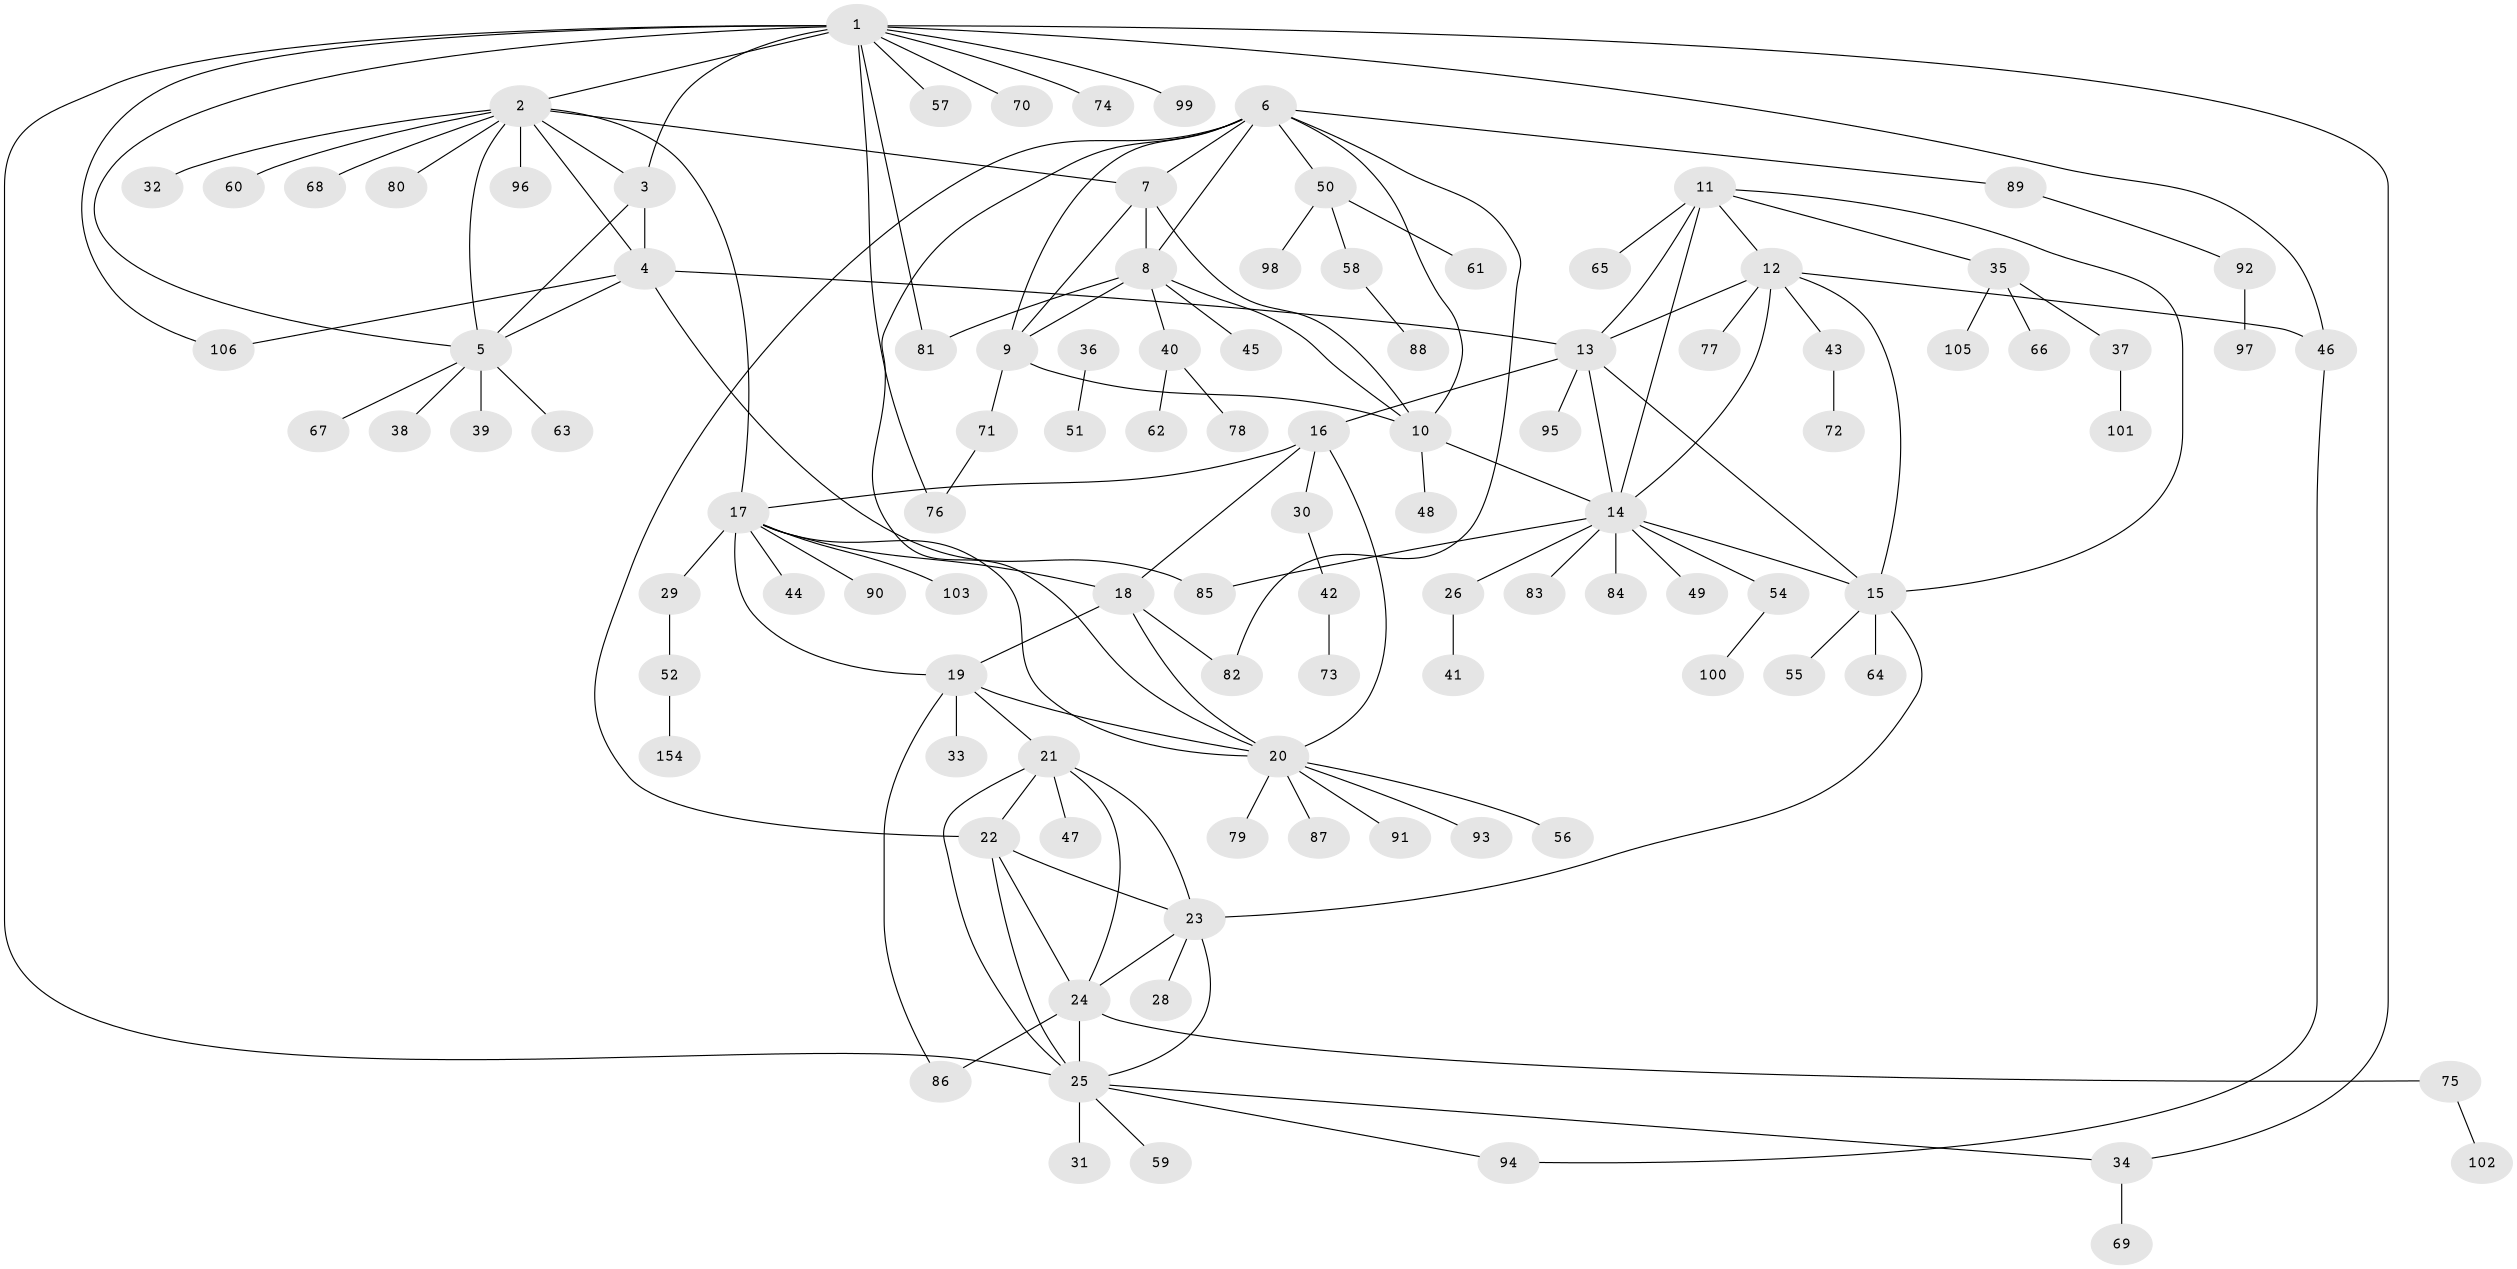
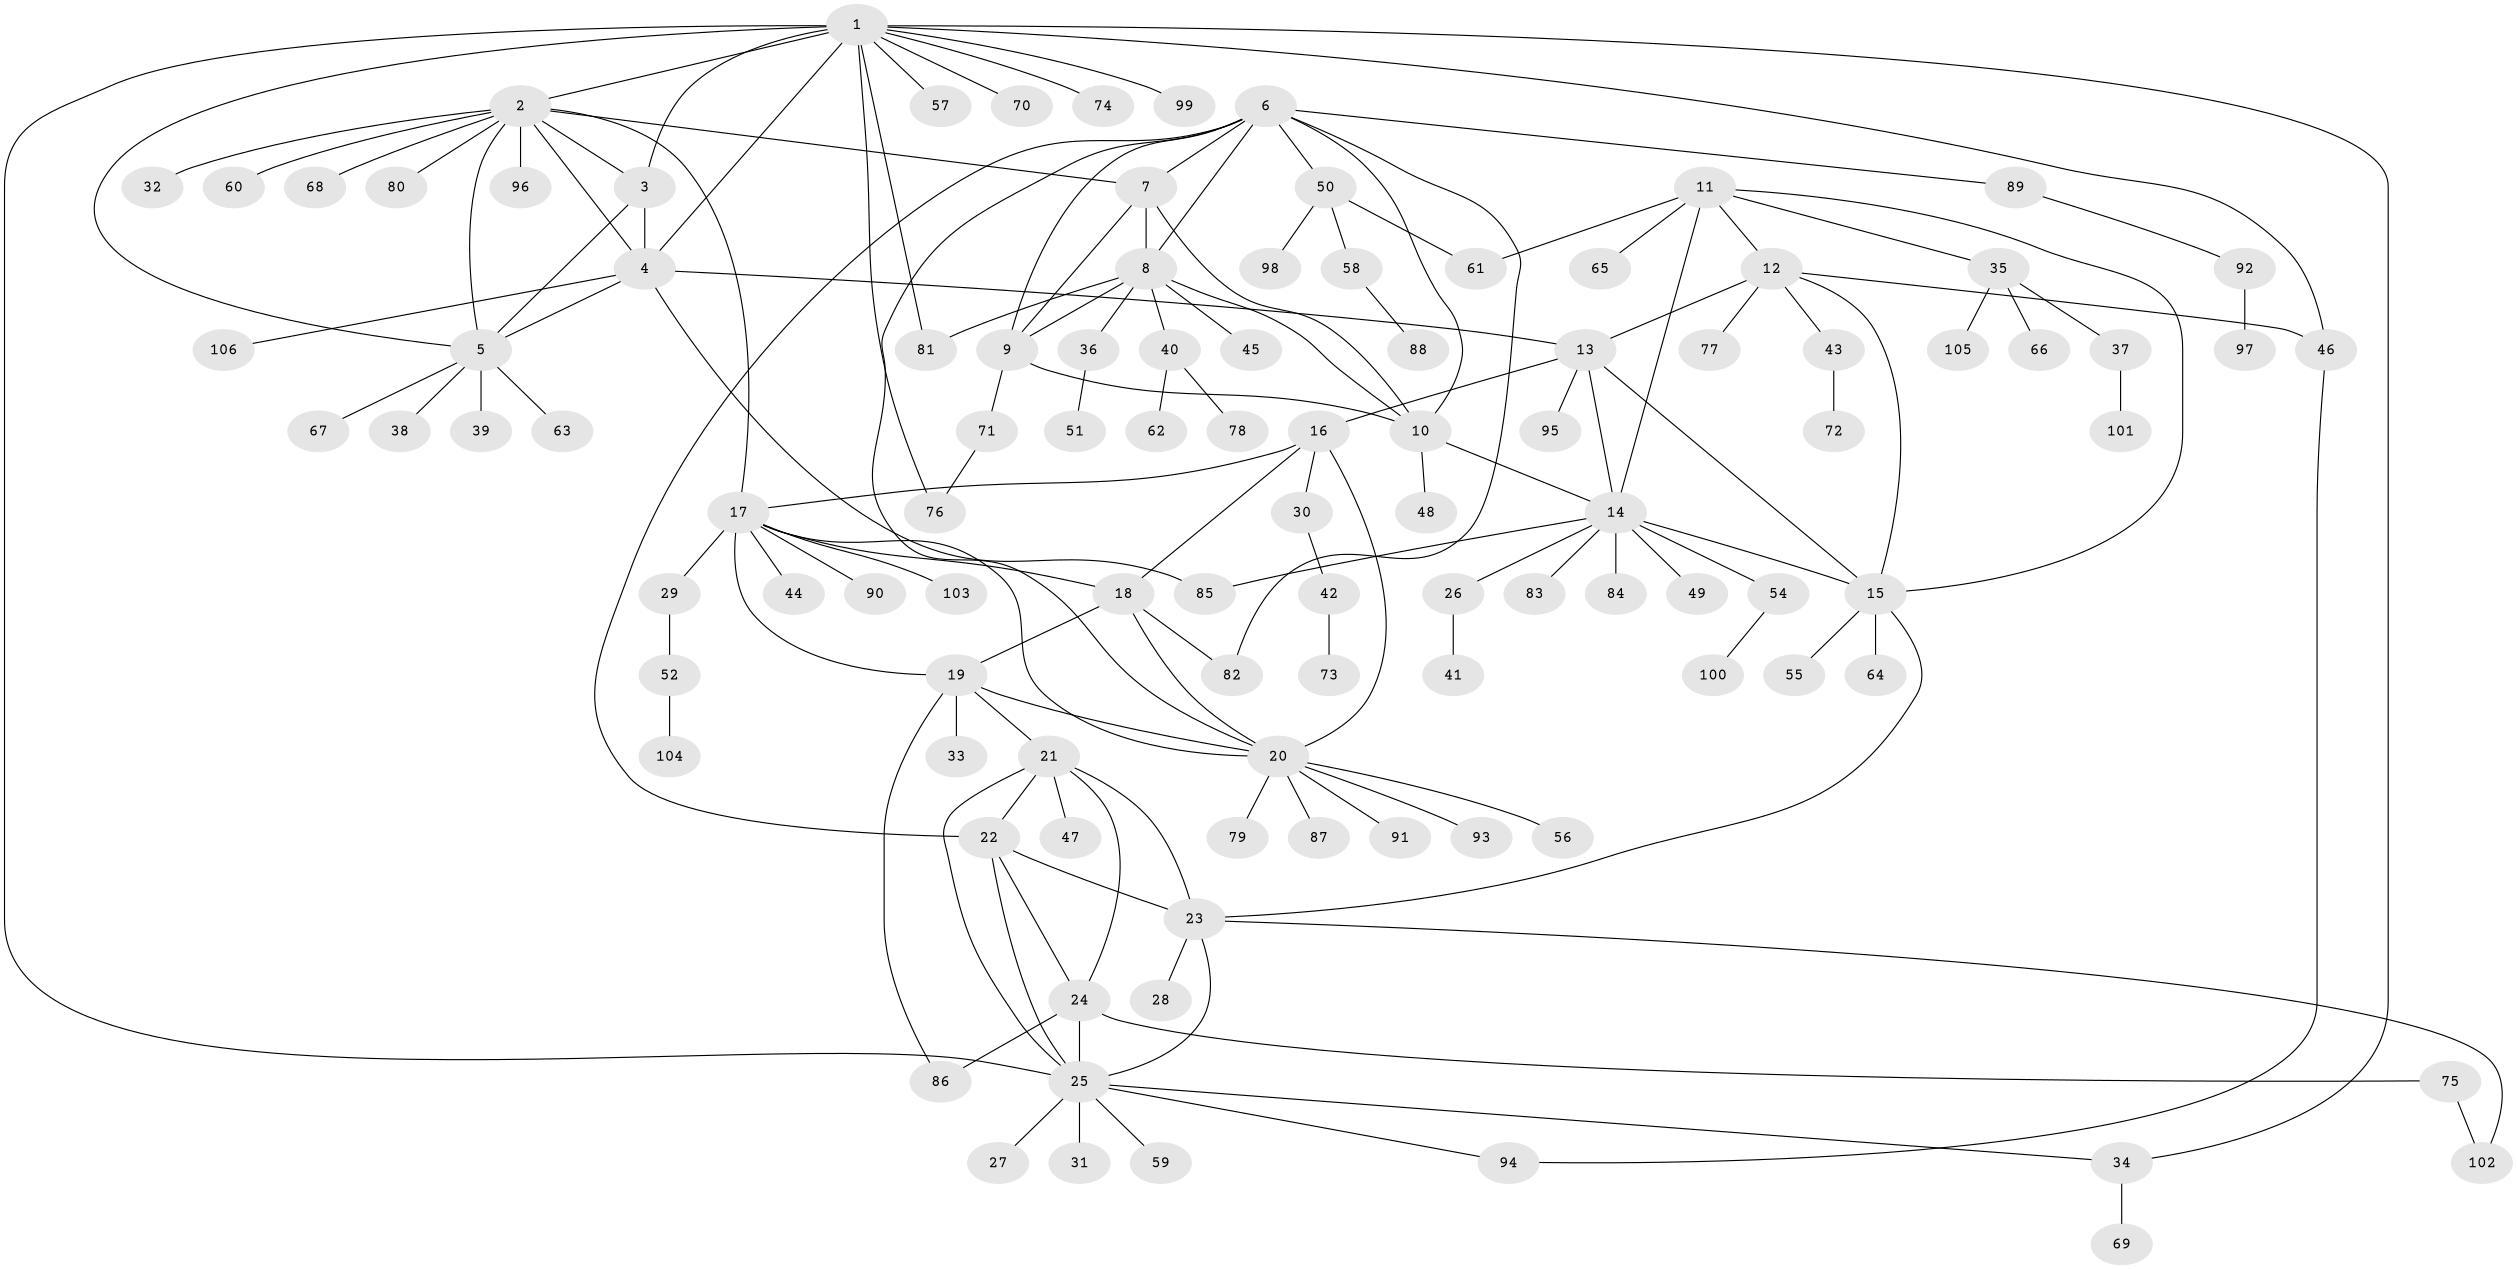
(273, 58) -> (751, 147)
(1653, 273) -> (1590, 228)
none -> (1117, 309)
(1726, 407) -> none
(670, 757) -> (670, 757)
(1137, 960) -> (1907, 958)
none -> (998, 1163)
